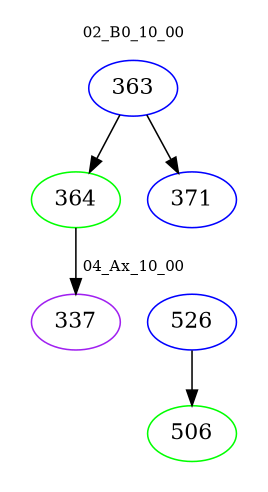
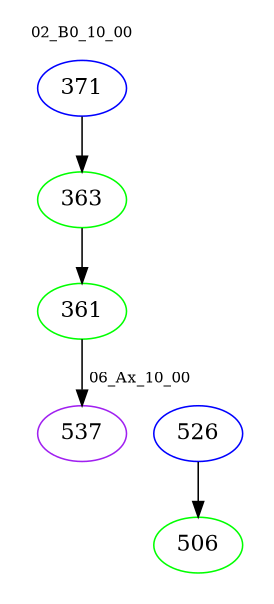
(133, 88) -> (82, 200)
(159, 137) -> (82, 136)
(76, 200) -> (82, 311)
(134, 267) -> (140, 379)
(76, 322) -> (82, 434)
